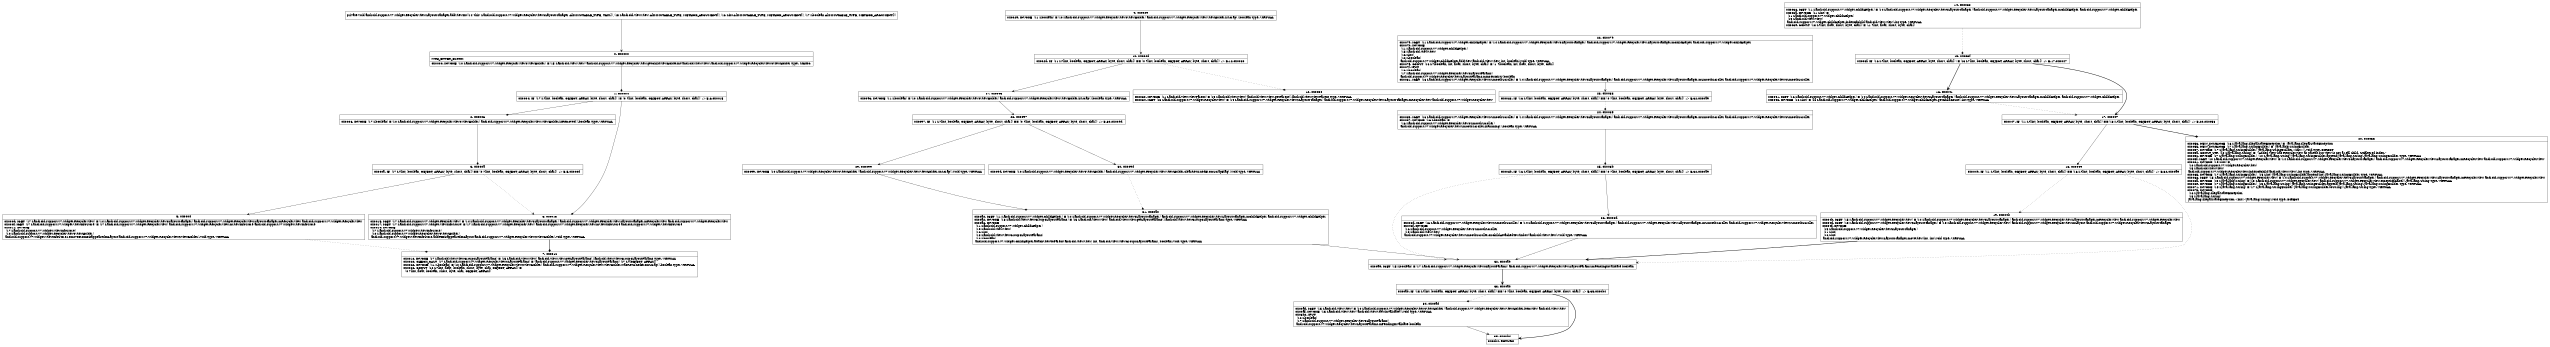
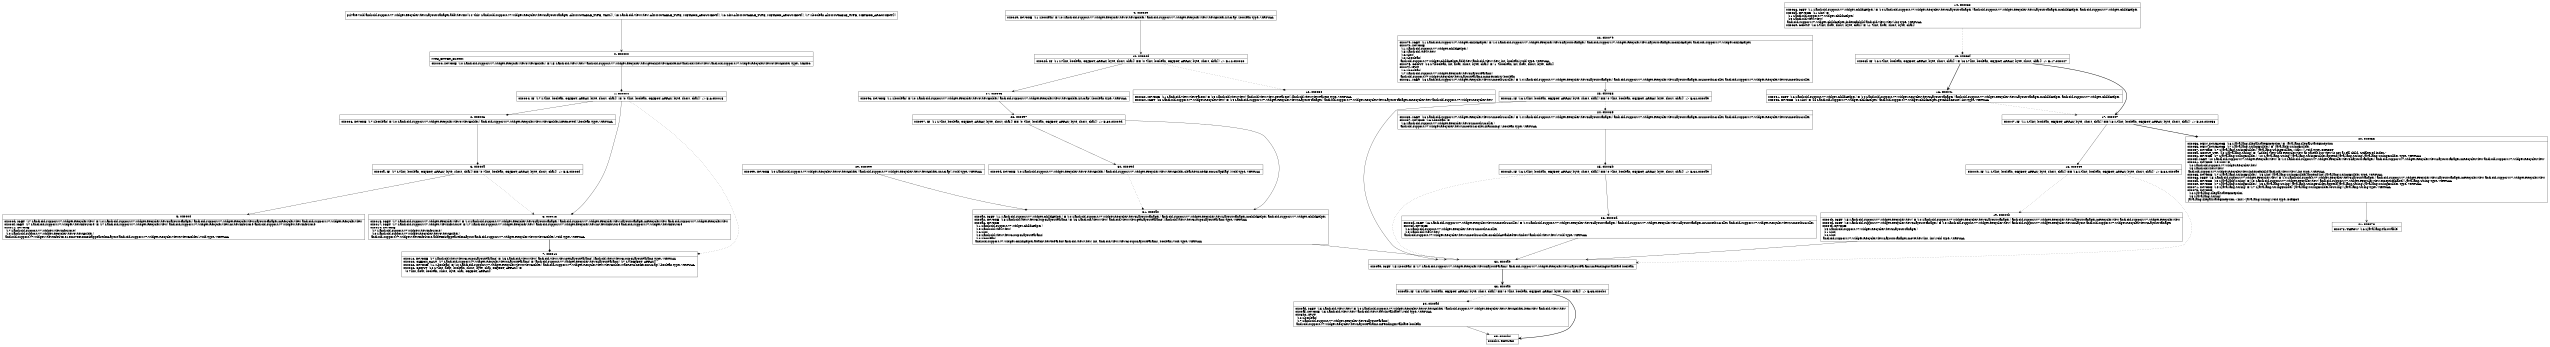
none -> (1376, 137)
(942, 144) -> (1238, 128)
none -> (2367, 227)
(365, 246) -> (712, 175)
(1723, 251) -> (1723, 251)
